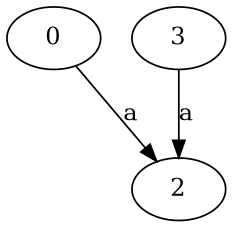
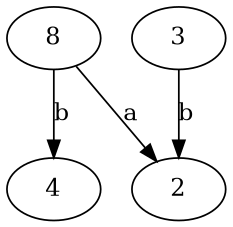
(54, 38) -> (54, 38)
(187, 114) -> (187, 114)
none -> (54, 189)
